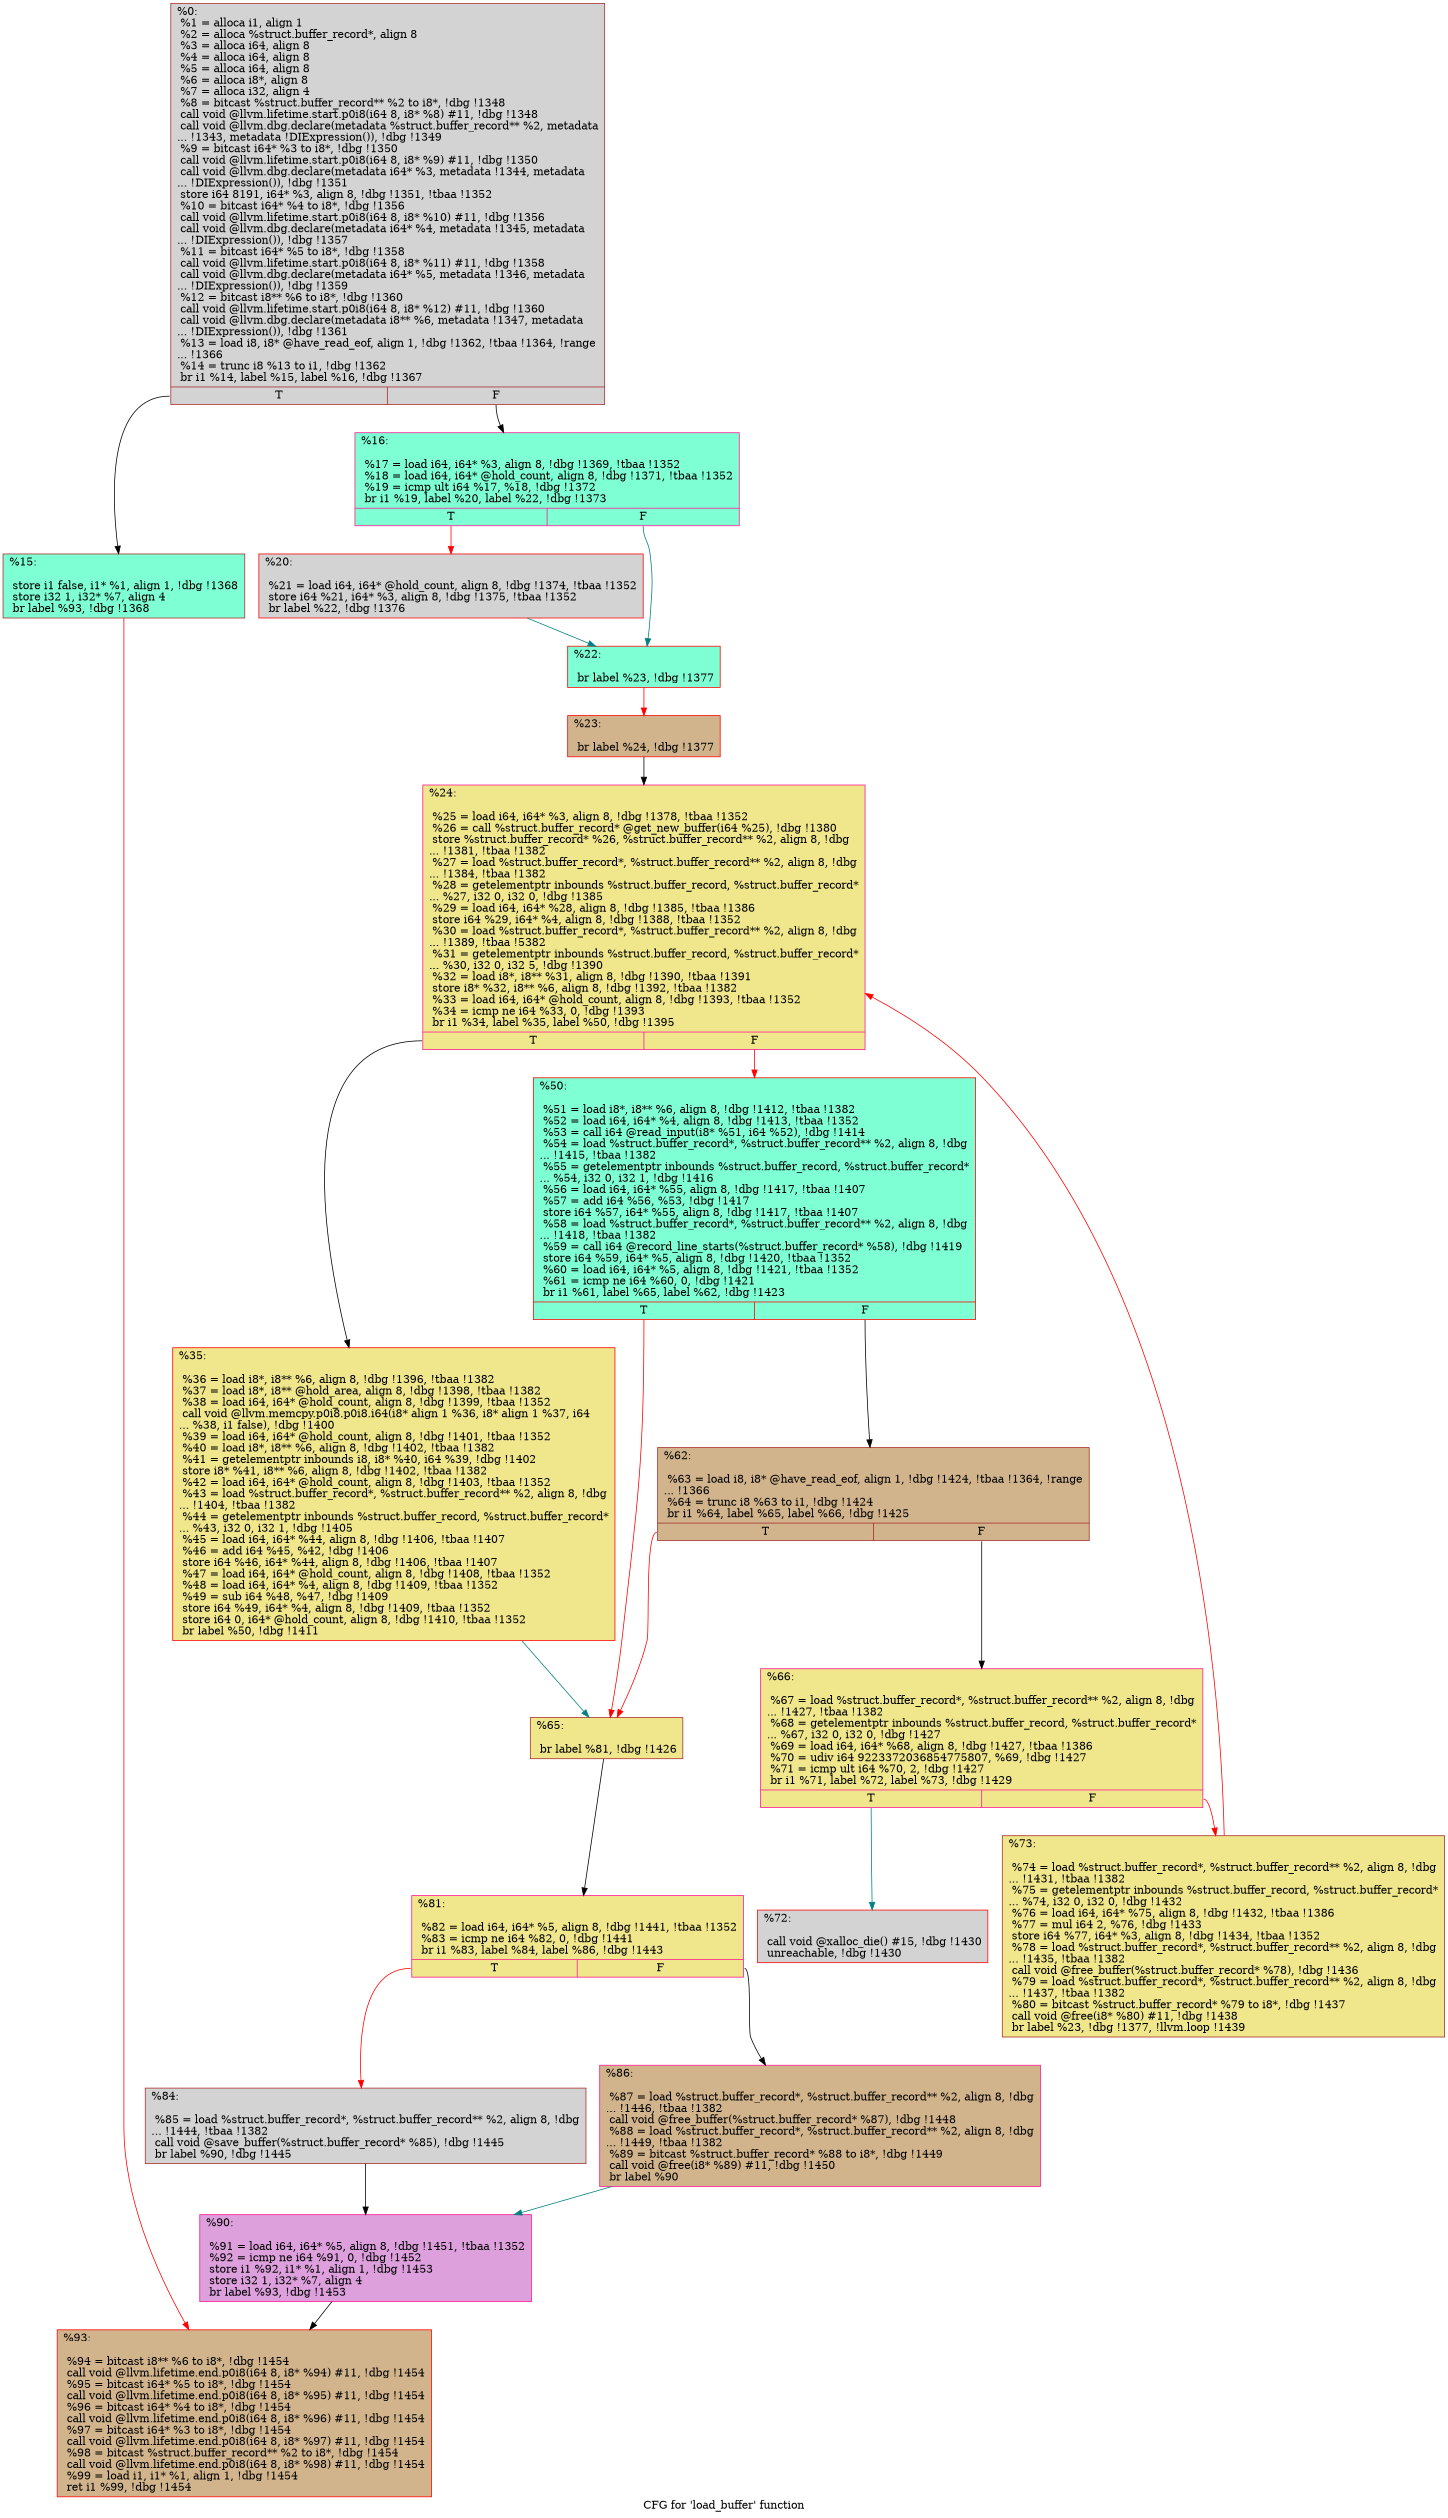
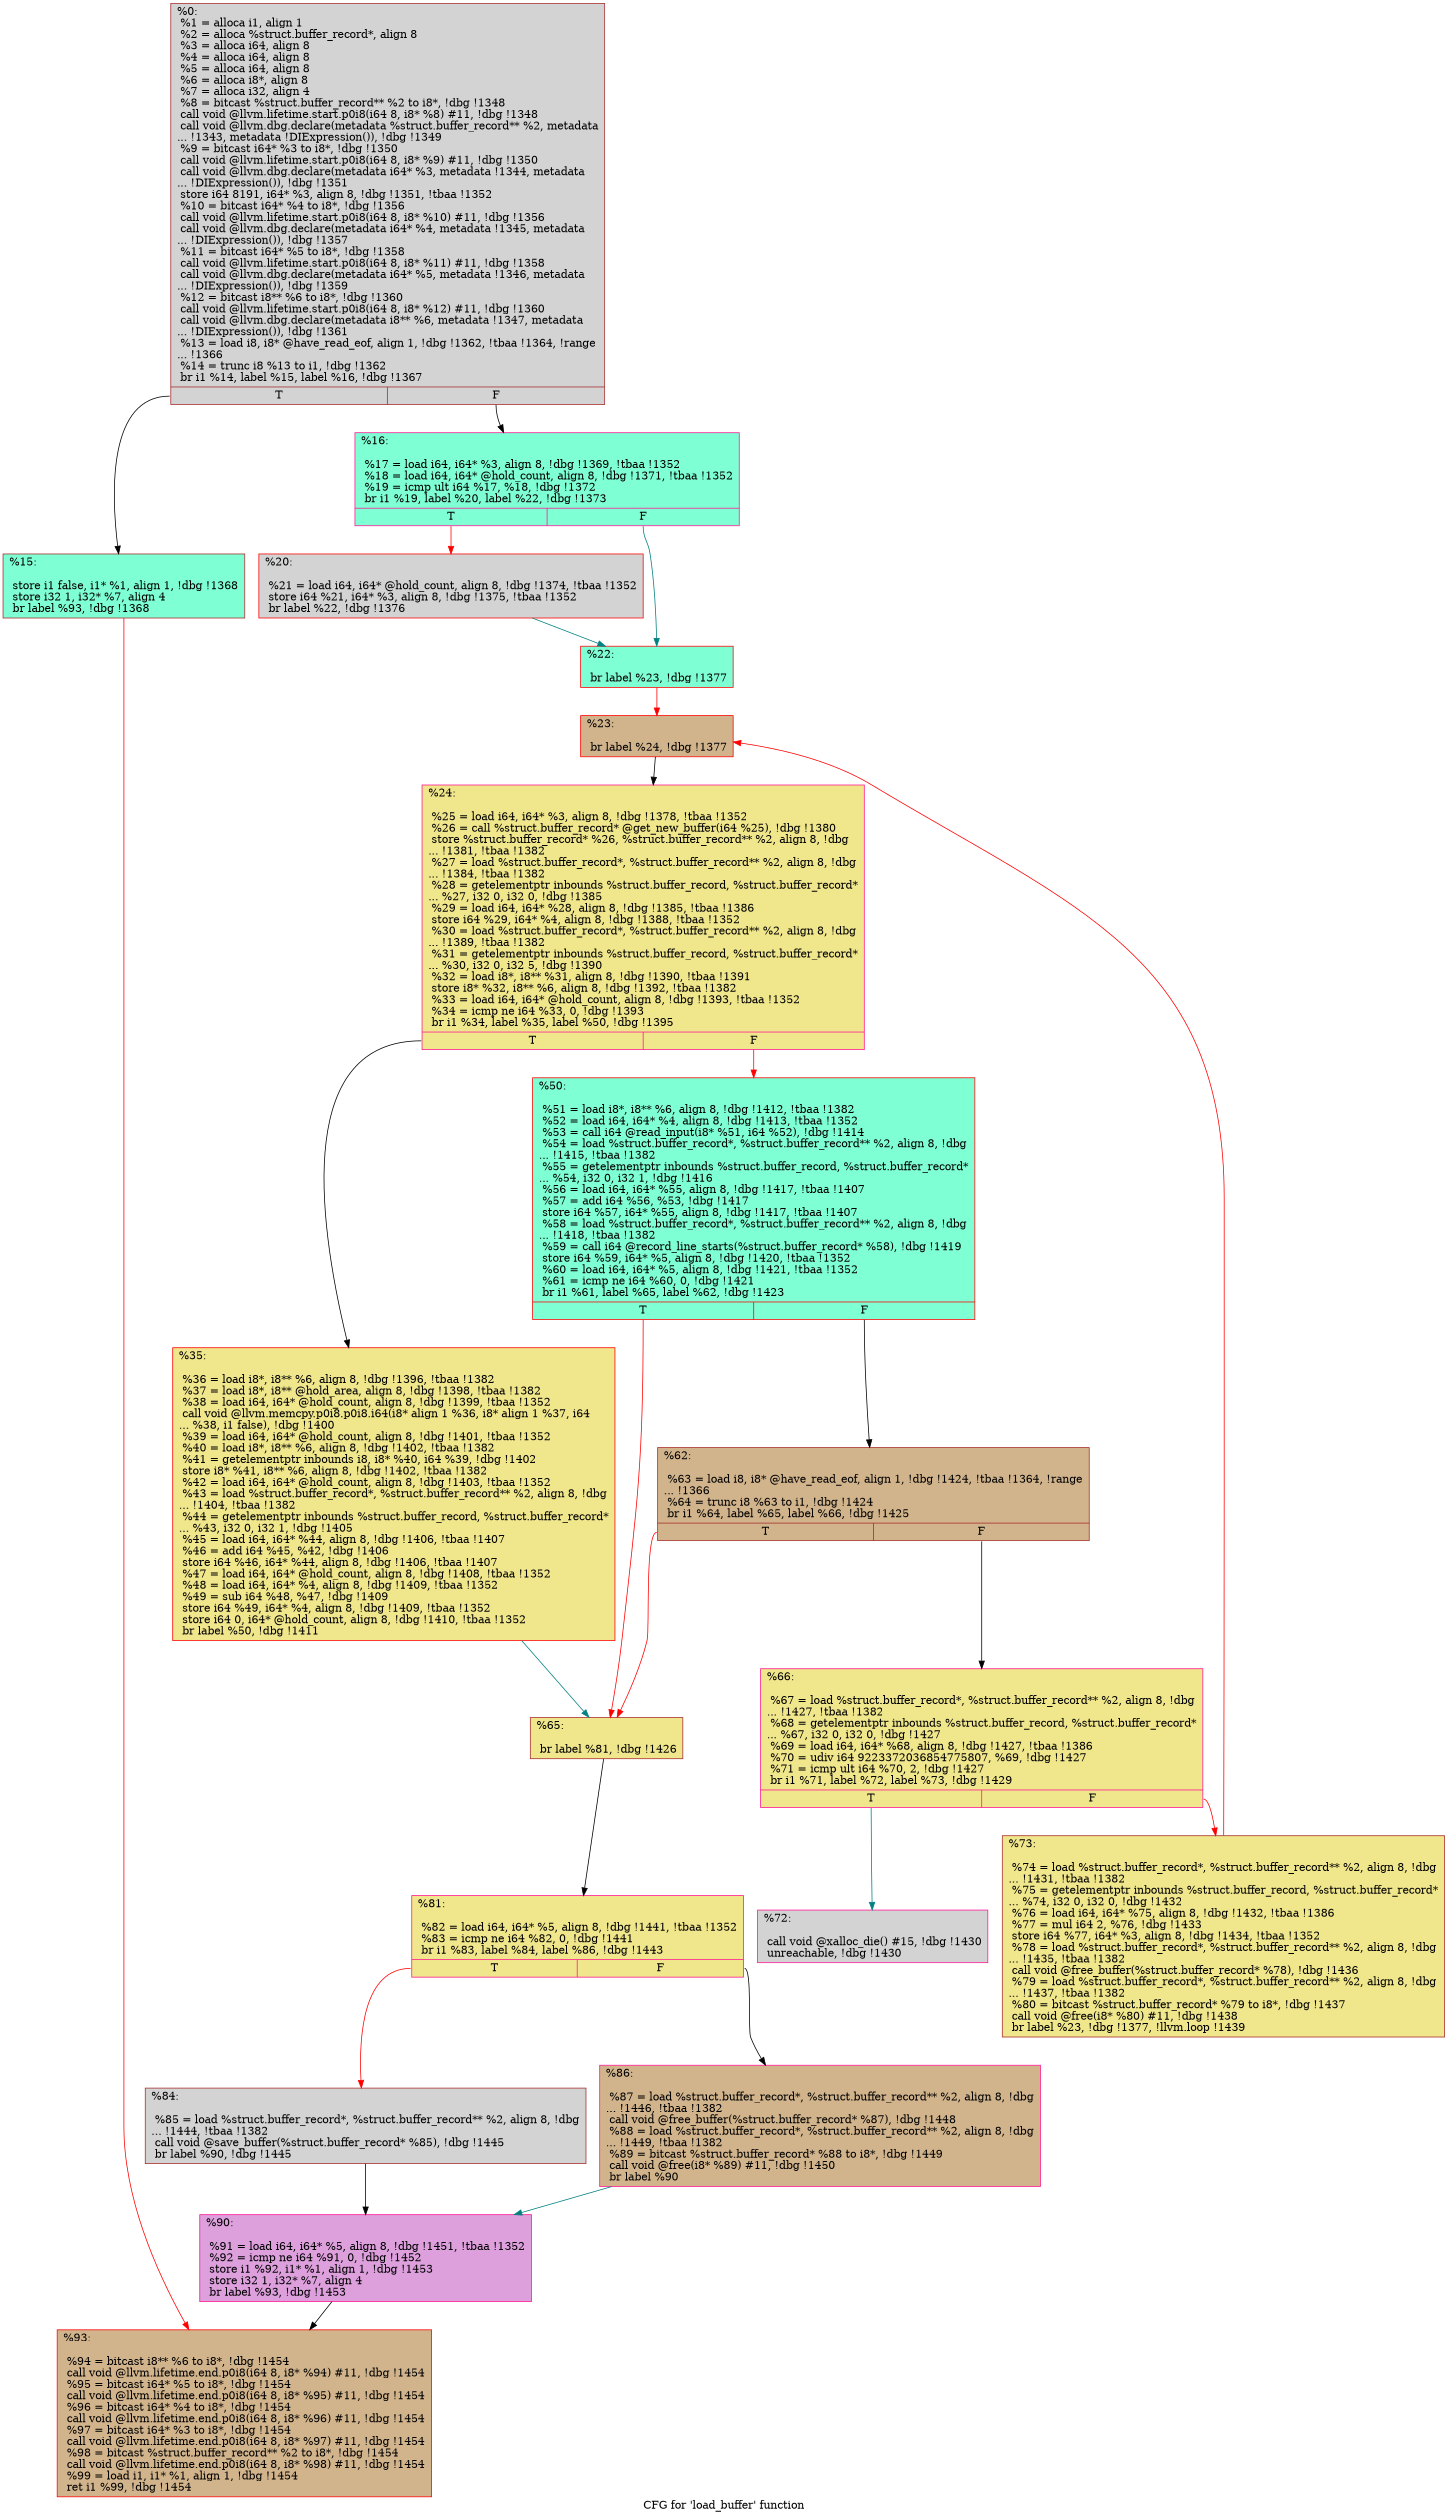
(488, 943) -> (487, 943)
(1149, 1369) -> (1221, 1158)
(873, 1936) -> (873, 1936)
